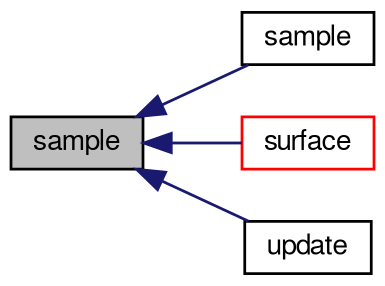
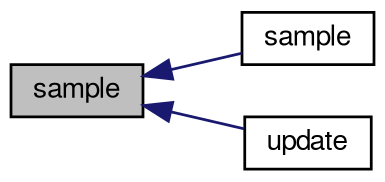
(308, 143) -> none
